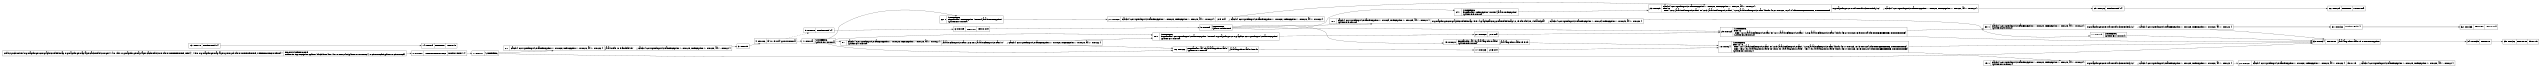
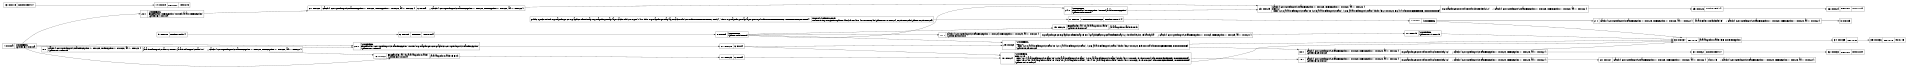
(776, 41) -> none
(1623, 44) -> (872, 51)
